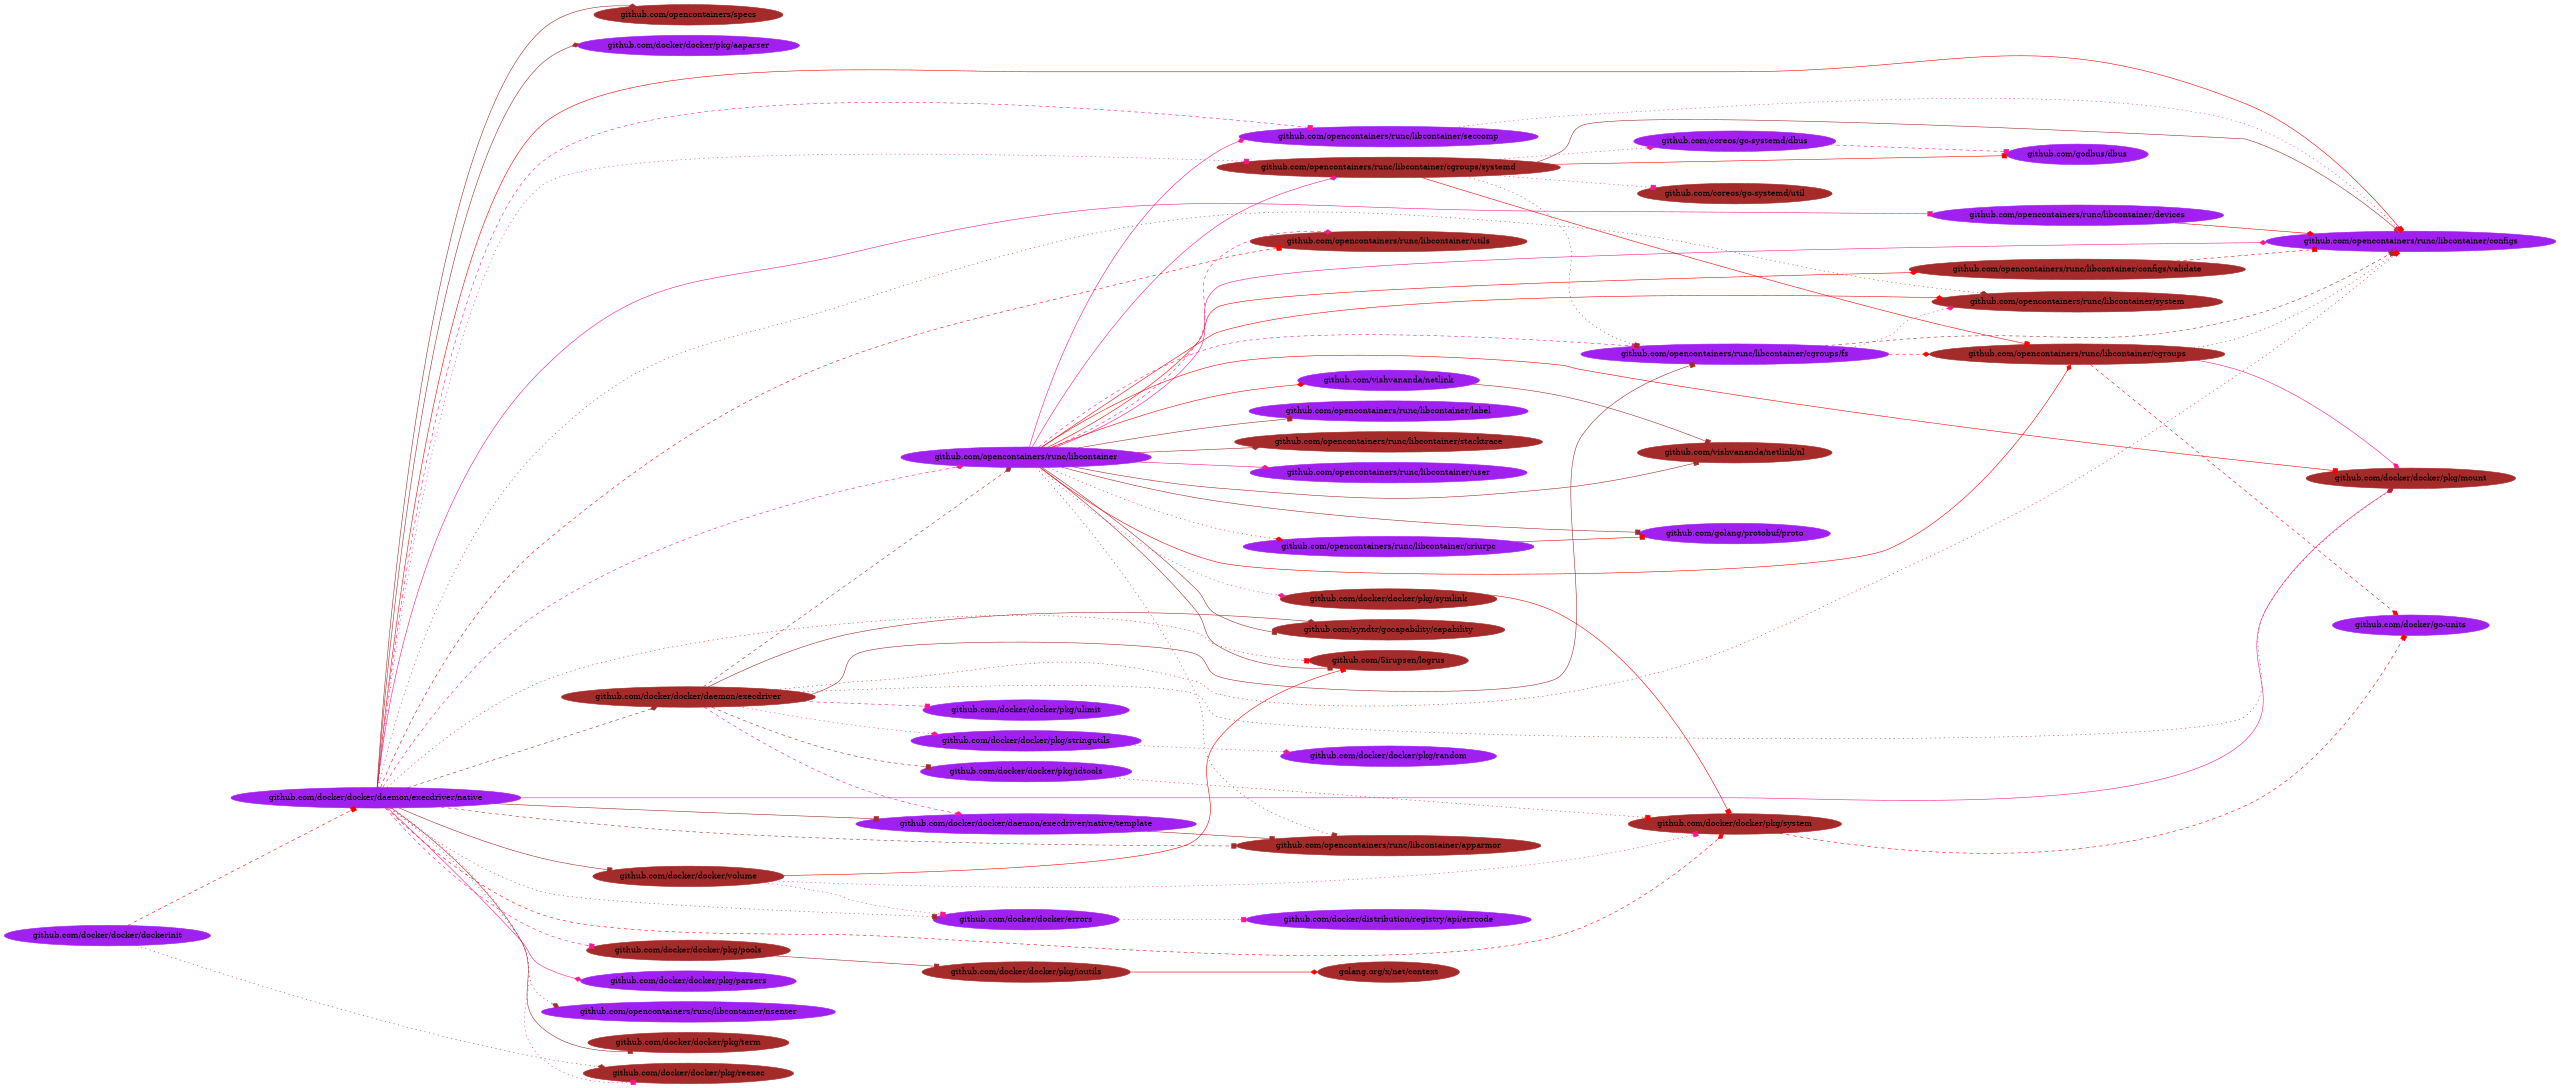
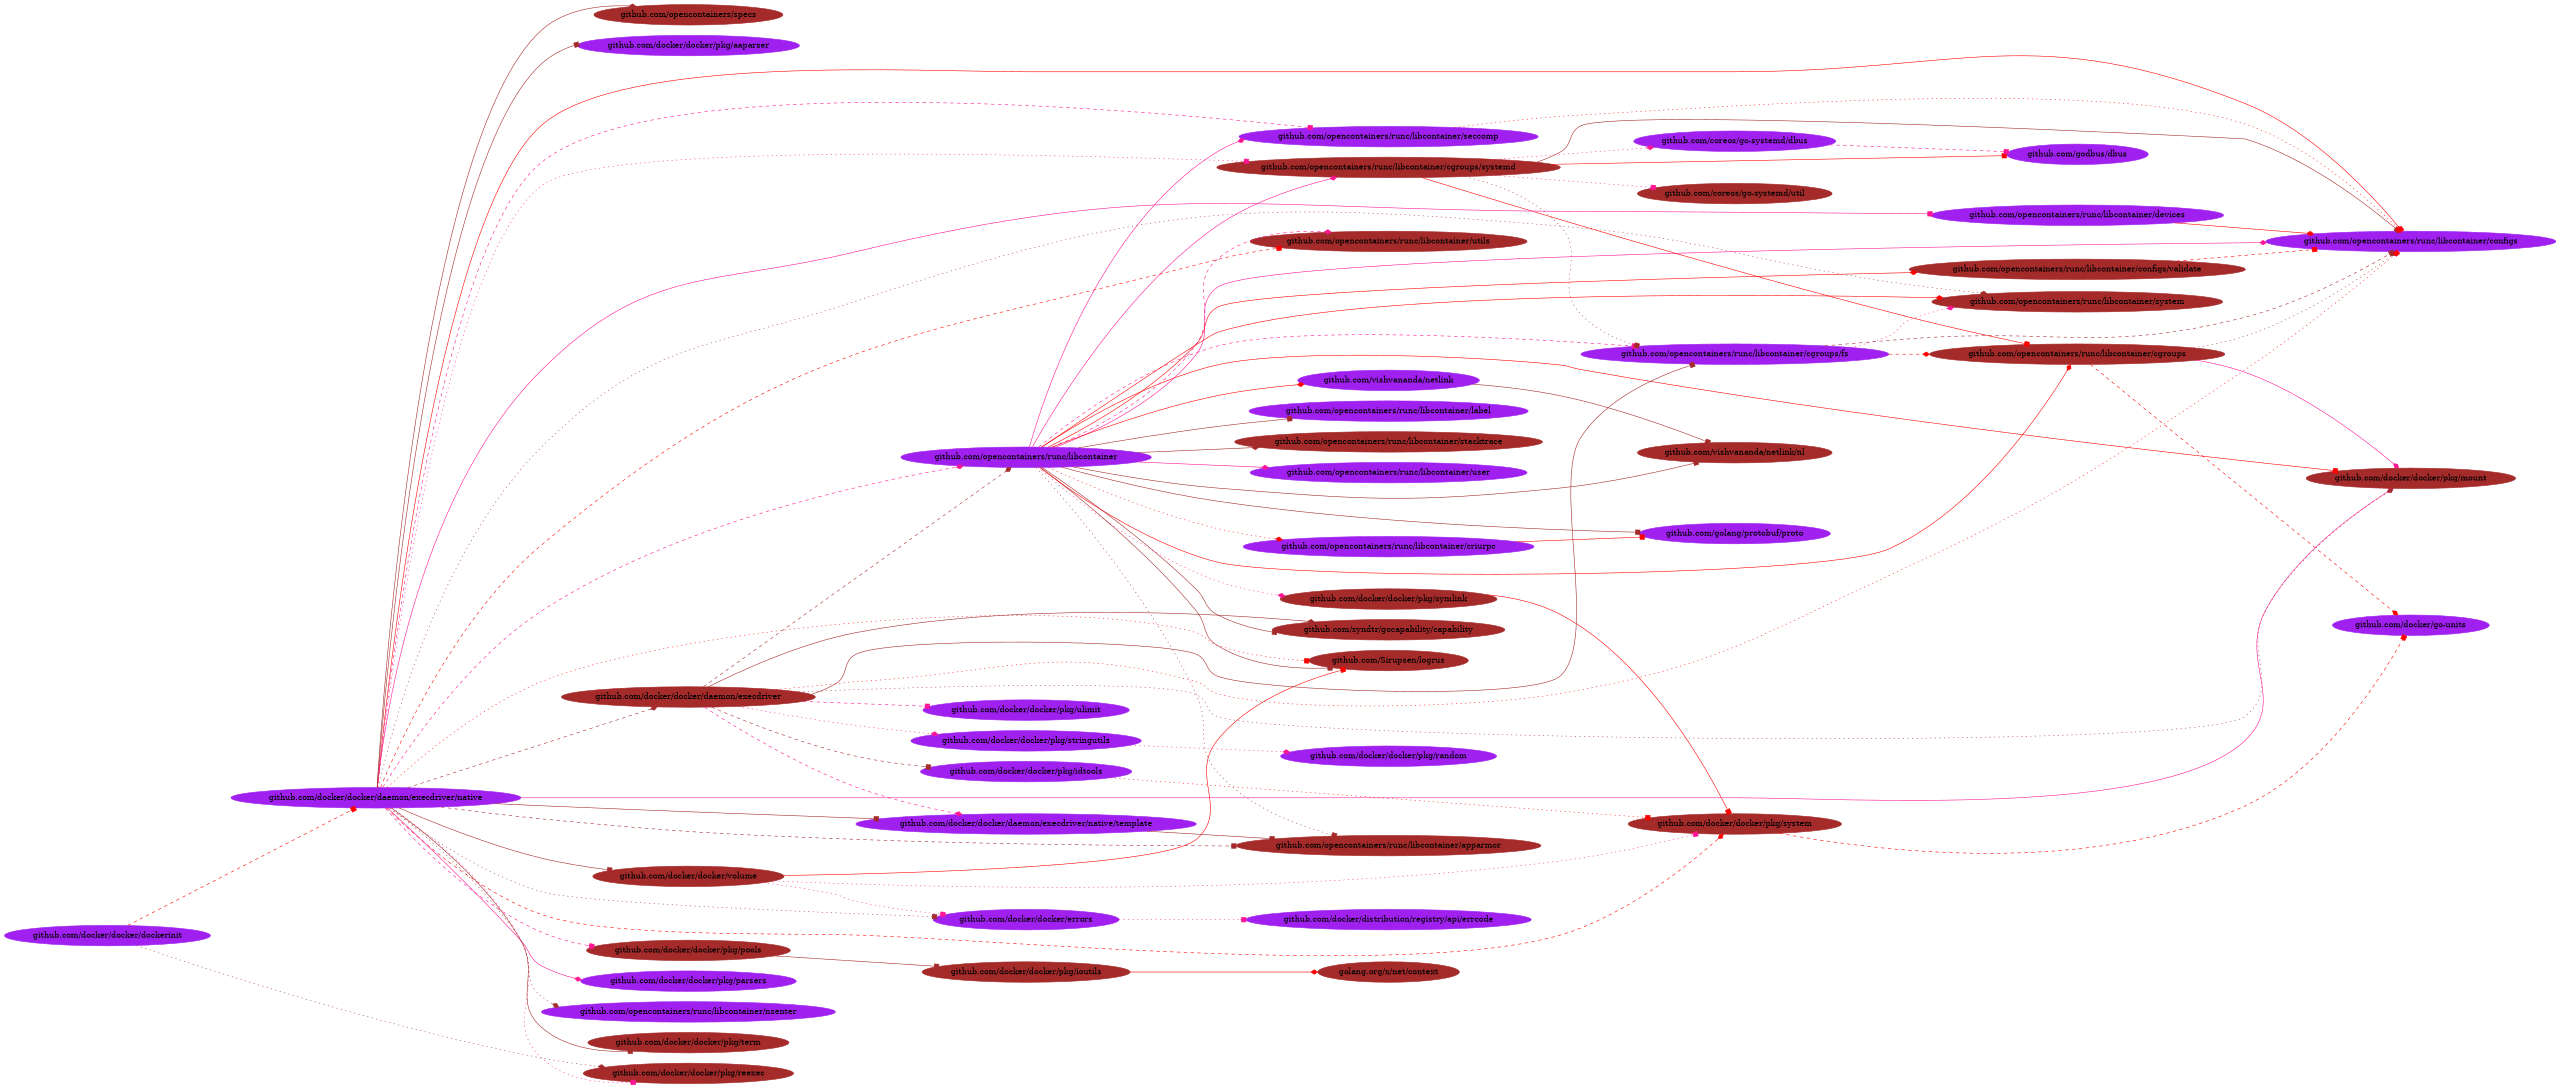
(1943, 99) -> (1943, 99)
(426, 398) -> (426, 397)
